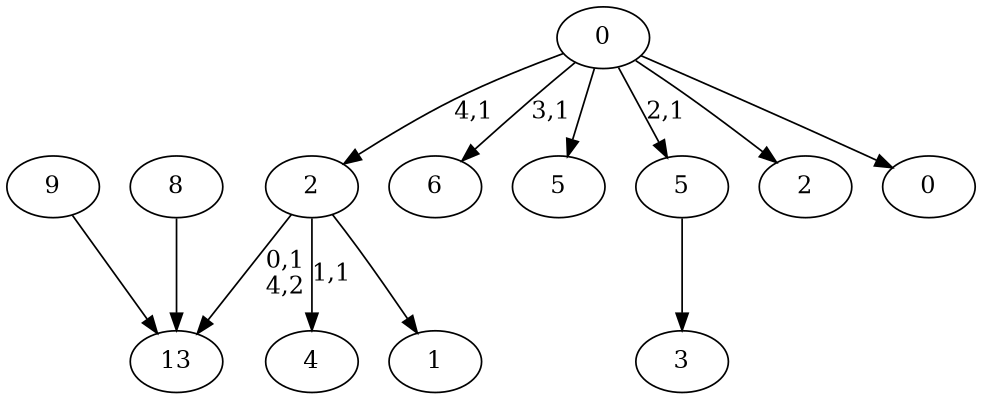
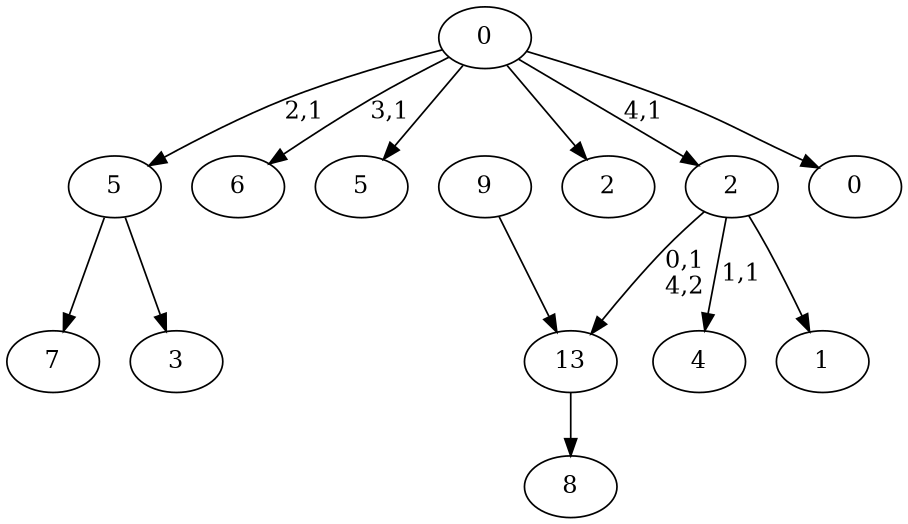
(177, 266) -> (571, 416)
none -> (53, 362)
